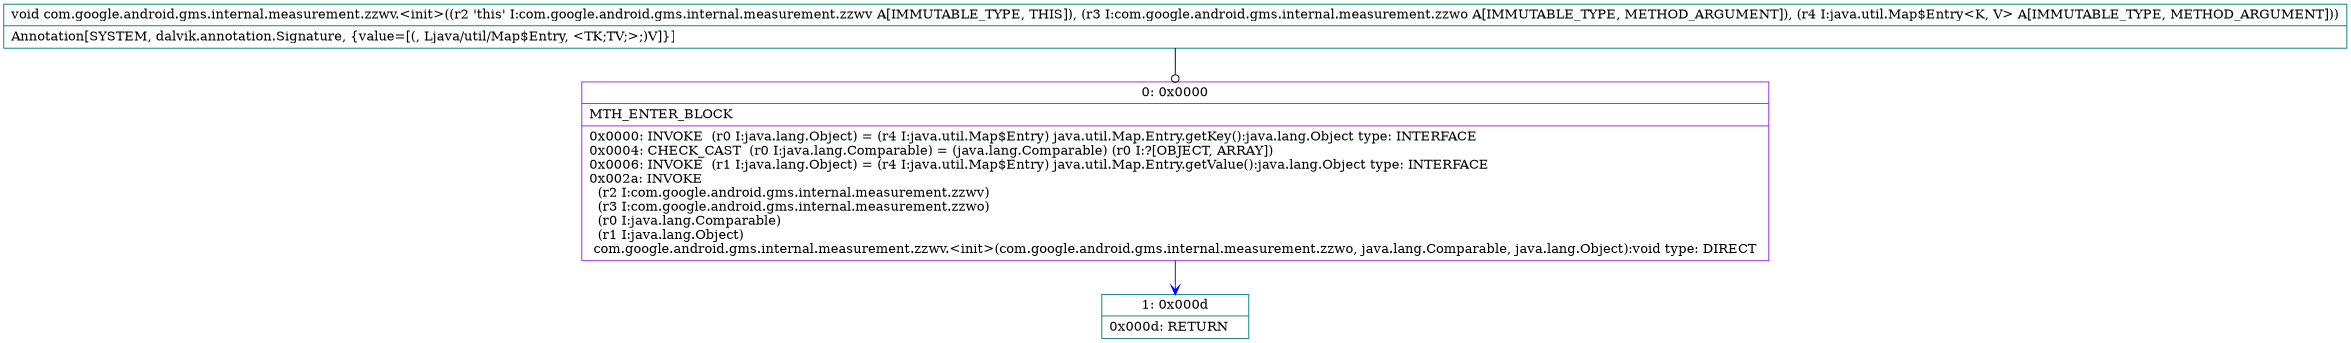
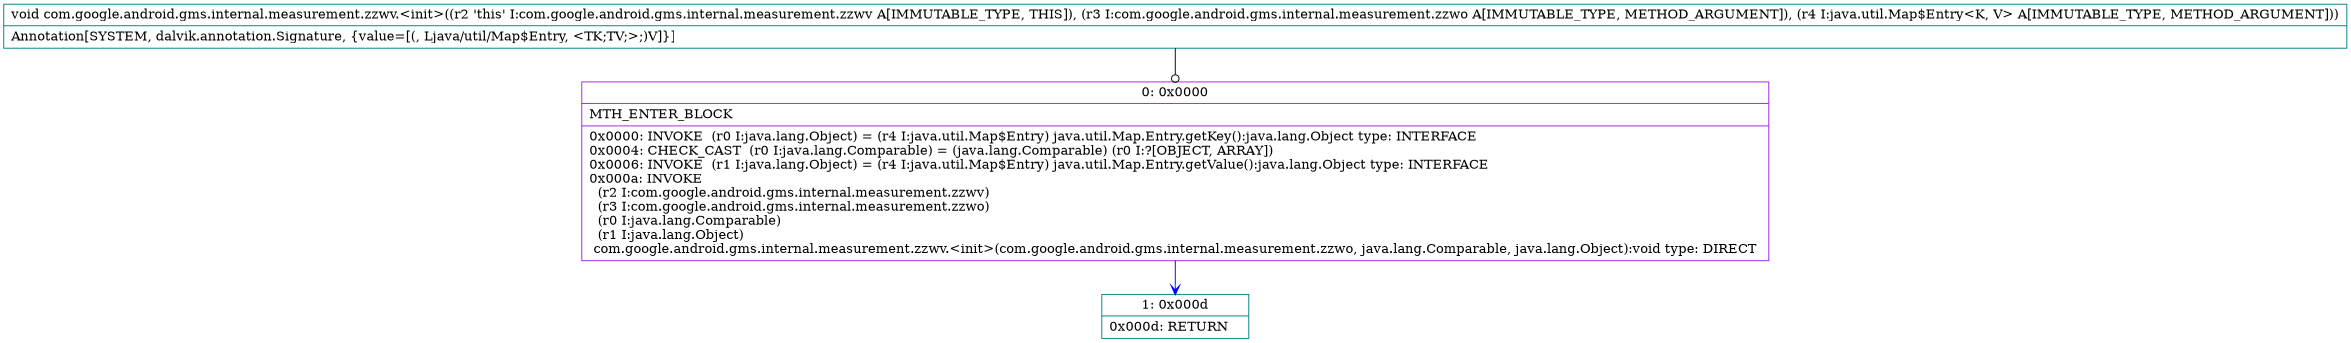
(650, 179) -> (650, 179)
